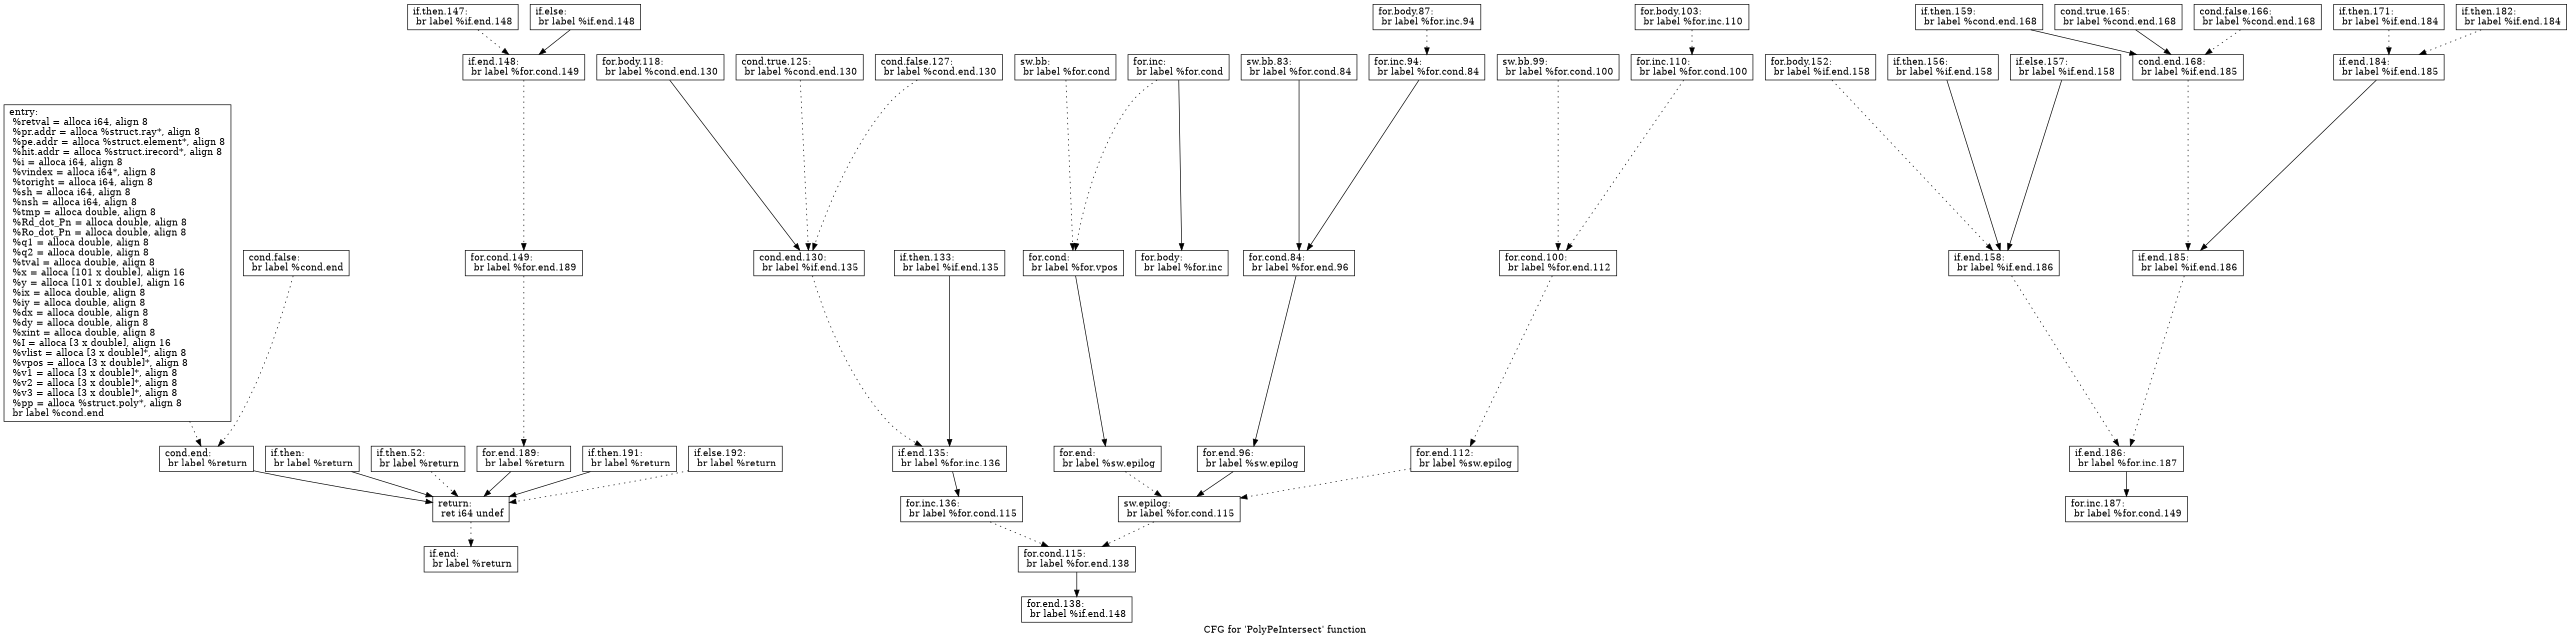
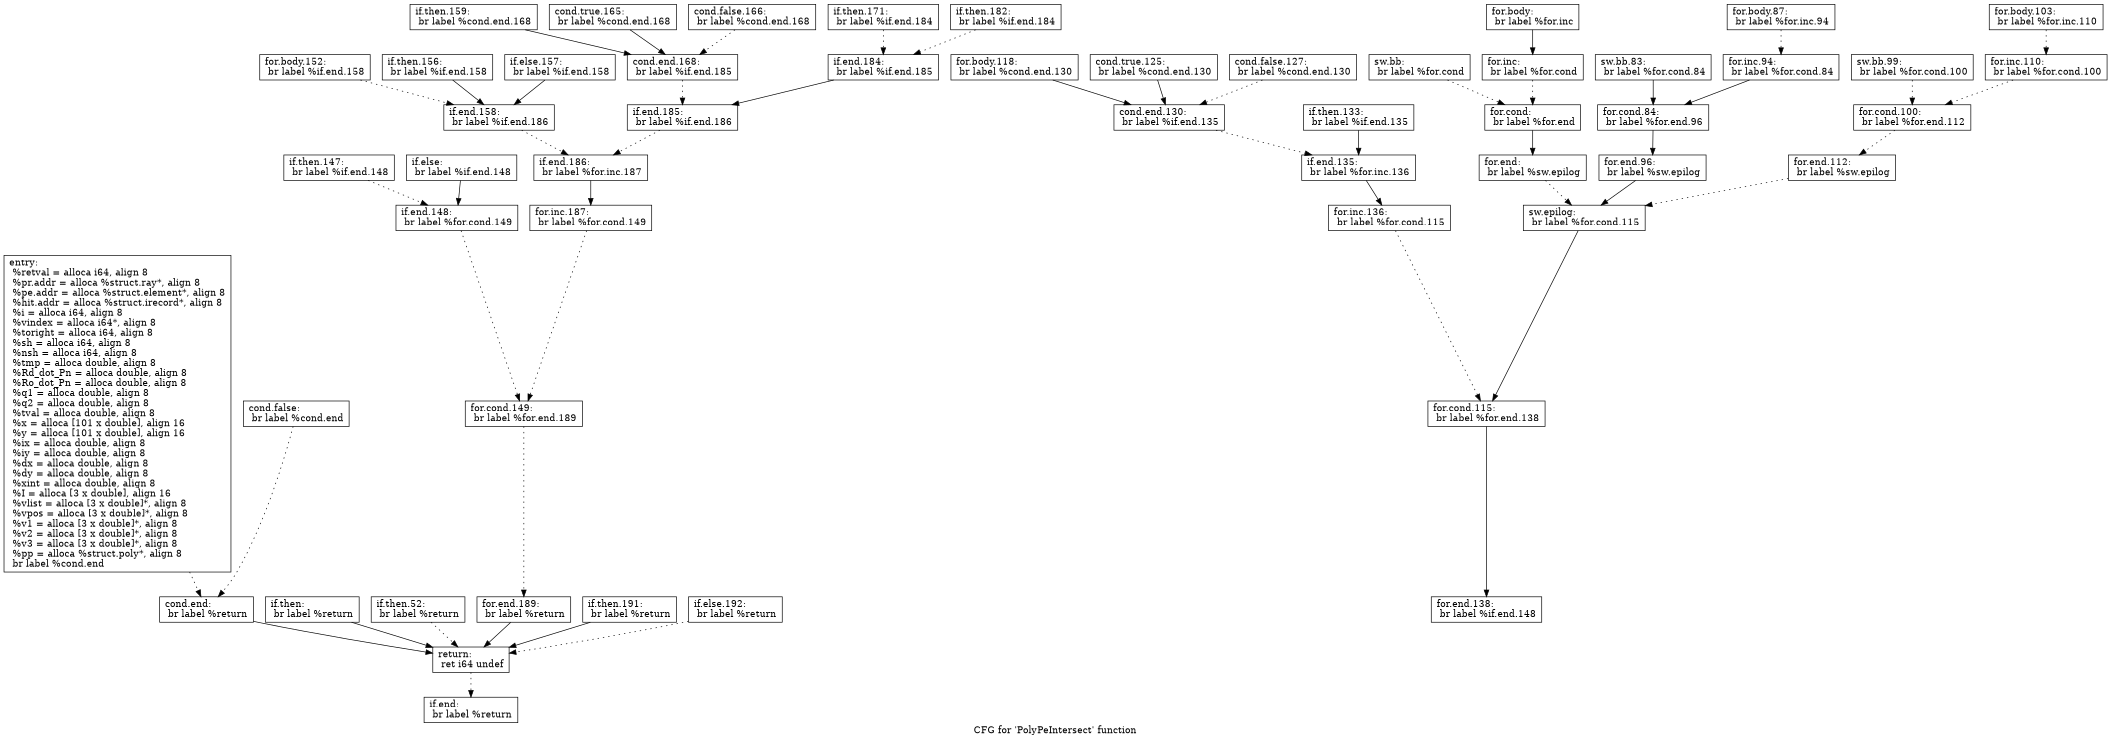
(804, 162) -> (1160, 89)
(1180, 162) -> (1533, 39)
(1073, 268) -> (1533, 122)
none -> (558, 313)
(1131, 533) -> (1537, 313)
